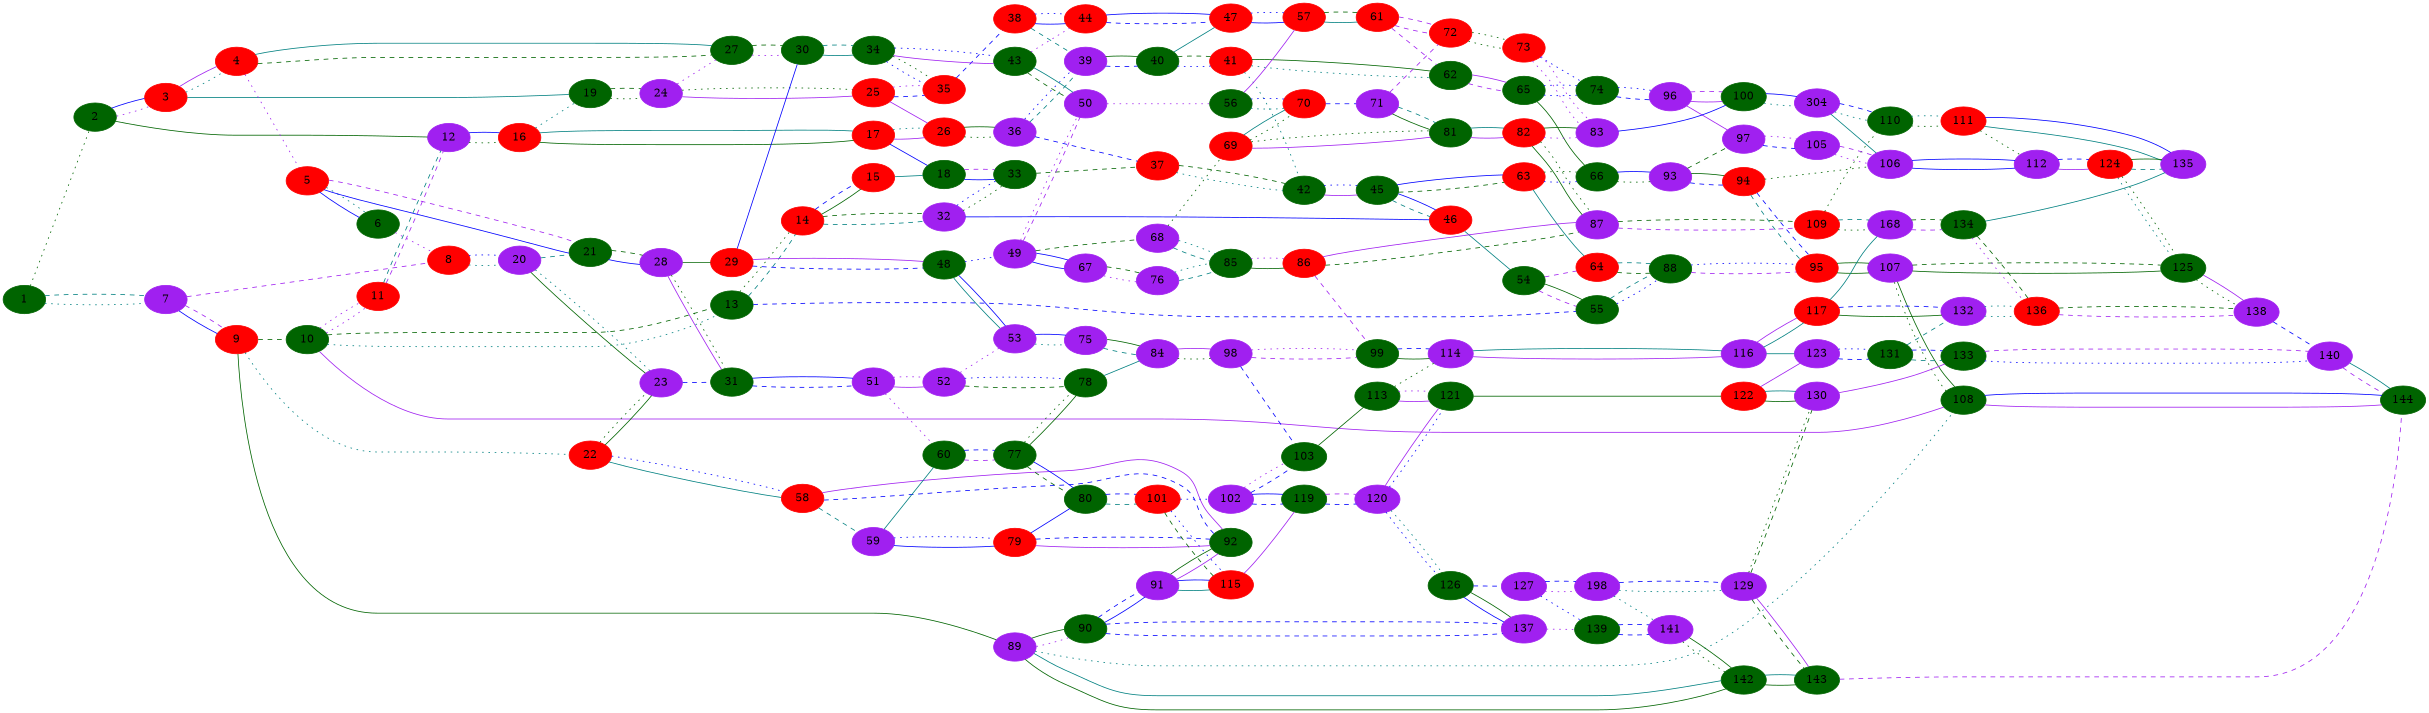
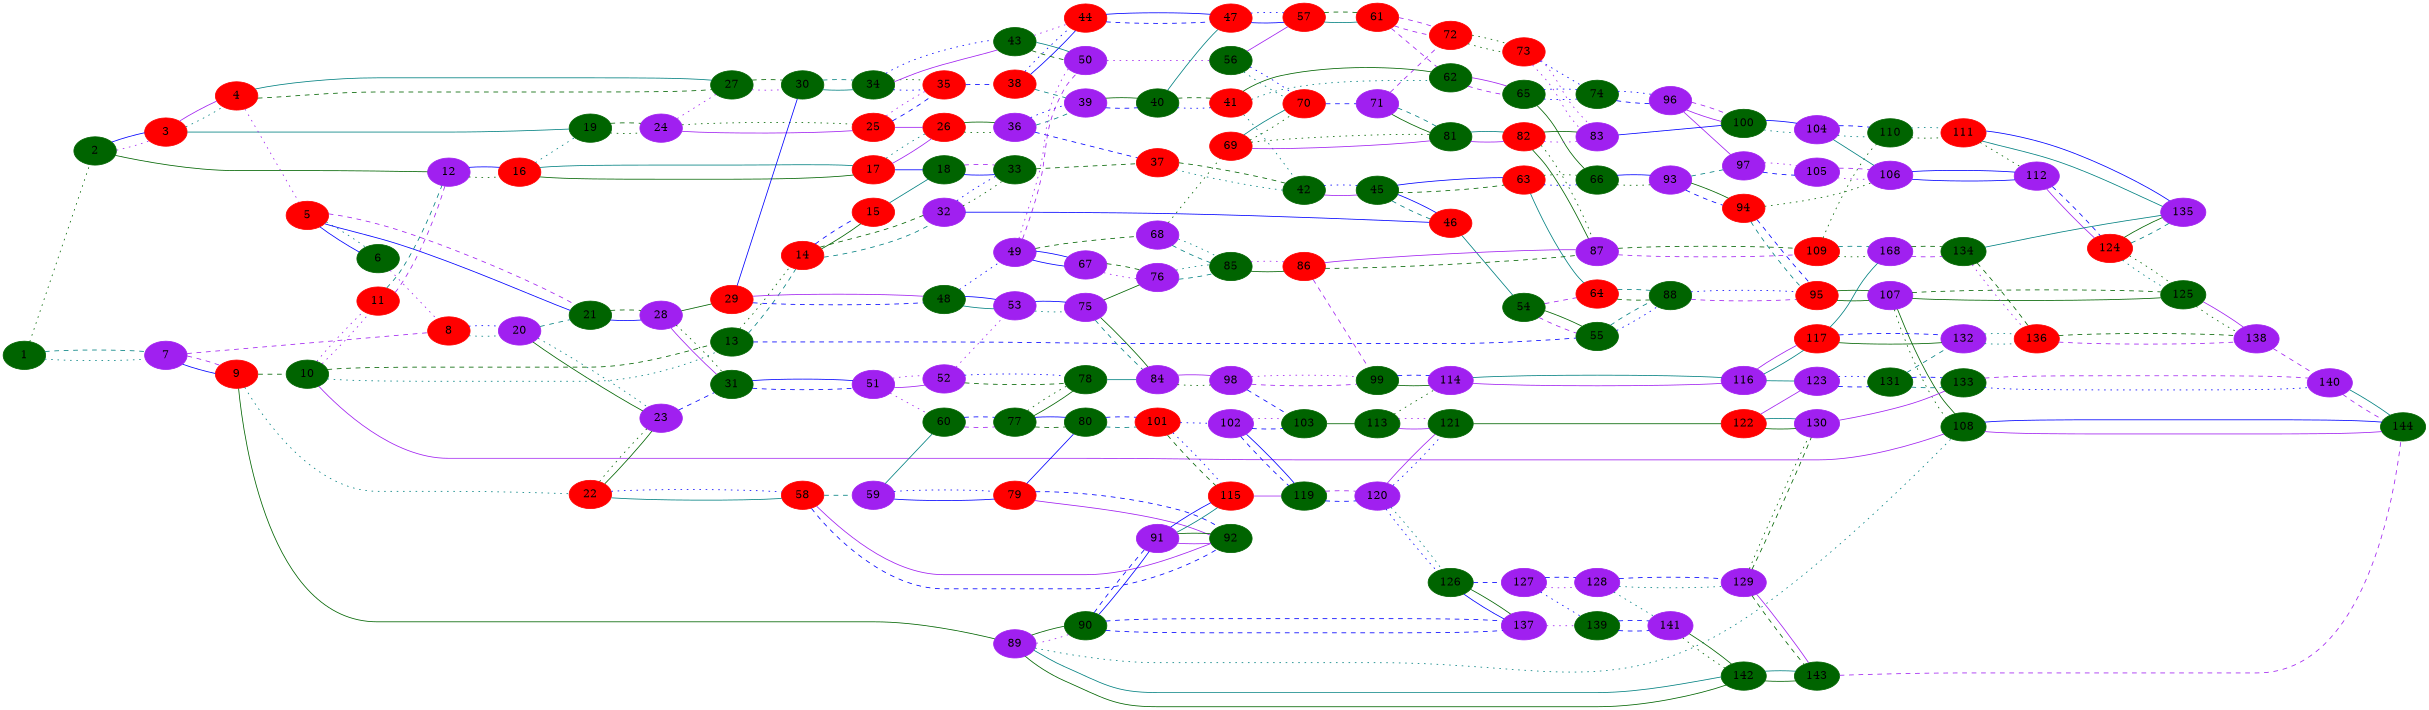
(1817, 103) -> (1817, 130)
(1707, 158) -> (1707, 173)
none -> (1122, 292)
(2293, 334) -> (2293, 361)
(1597, 586) -> (1597, 583)
